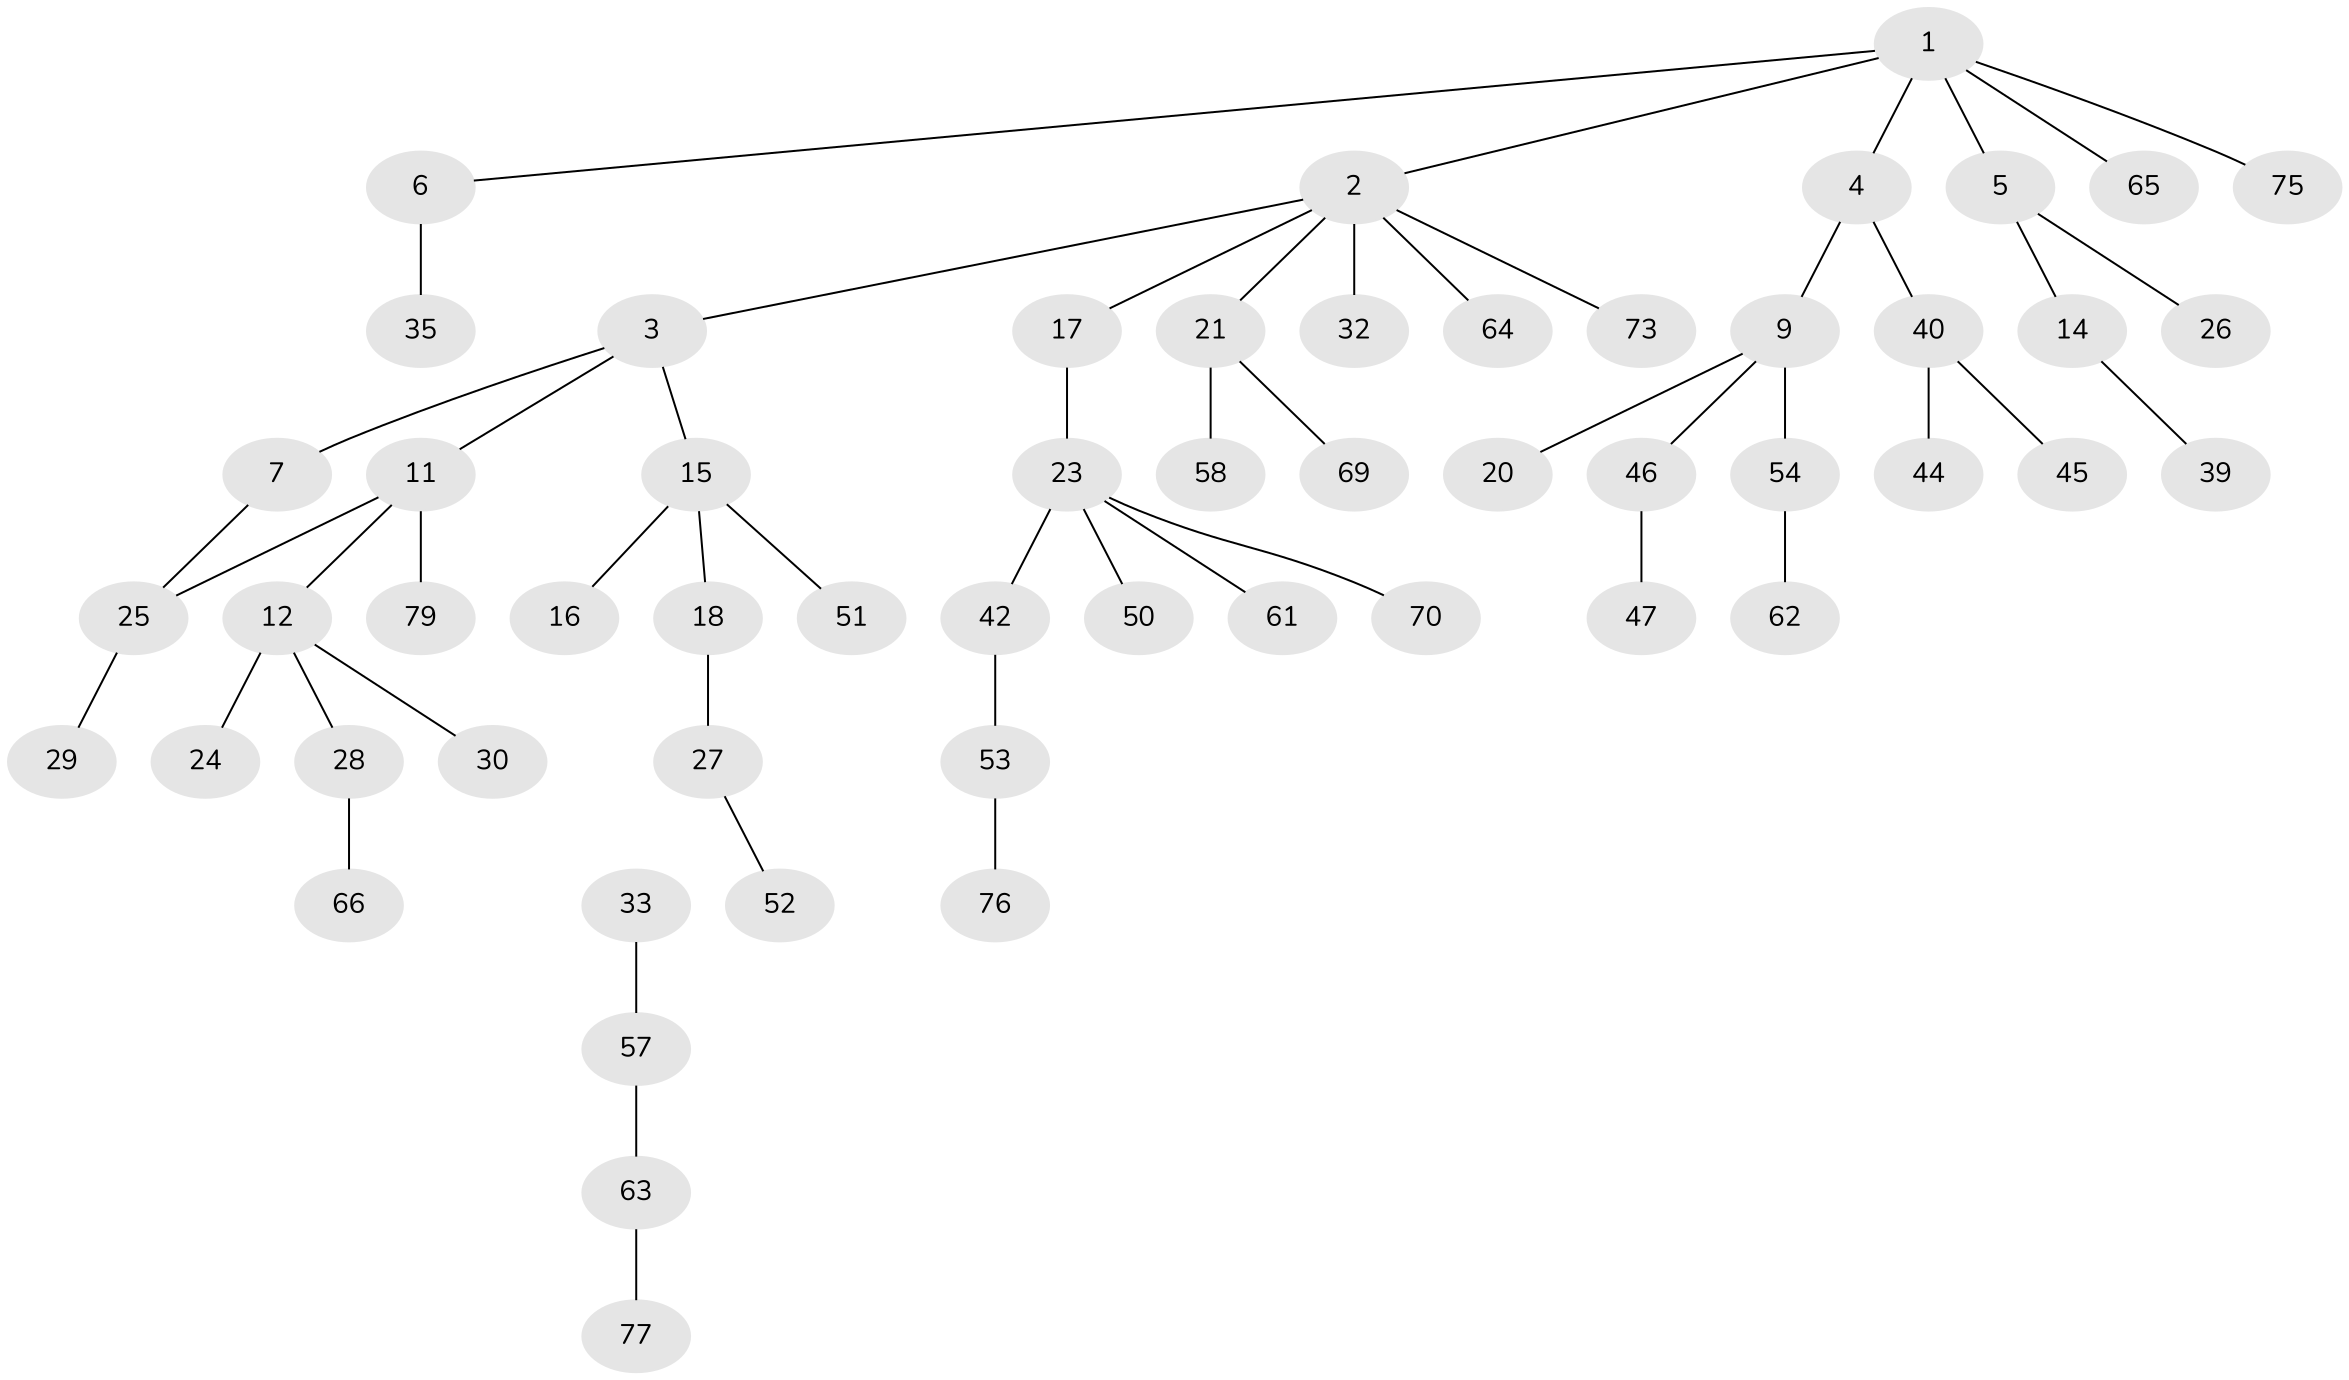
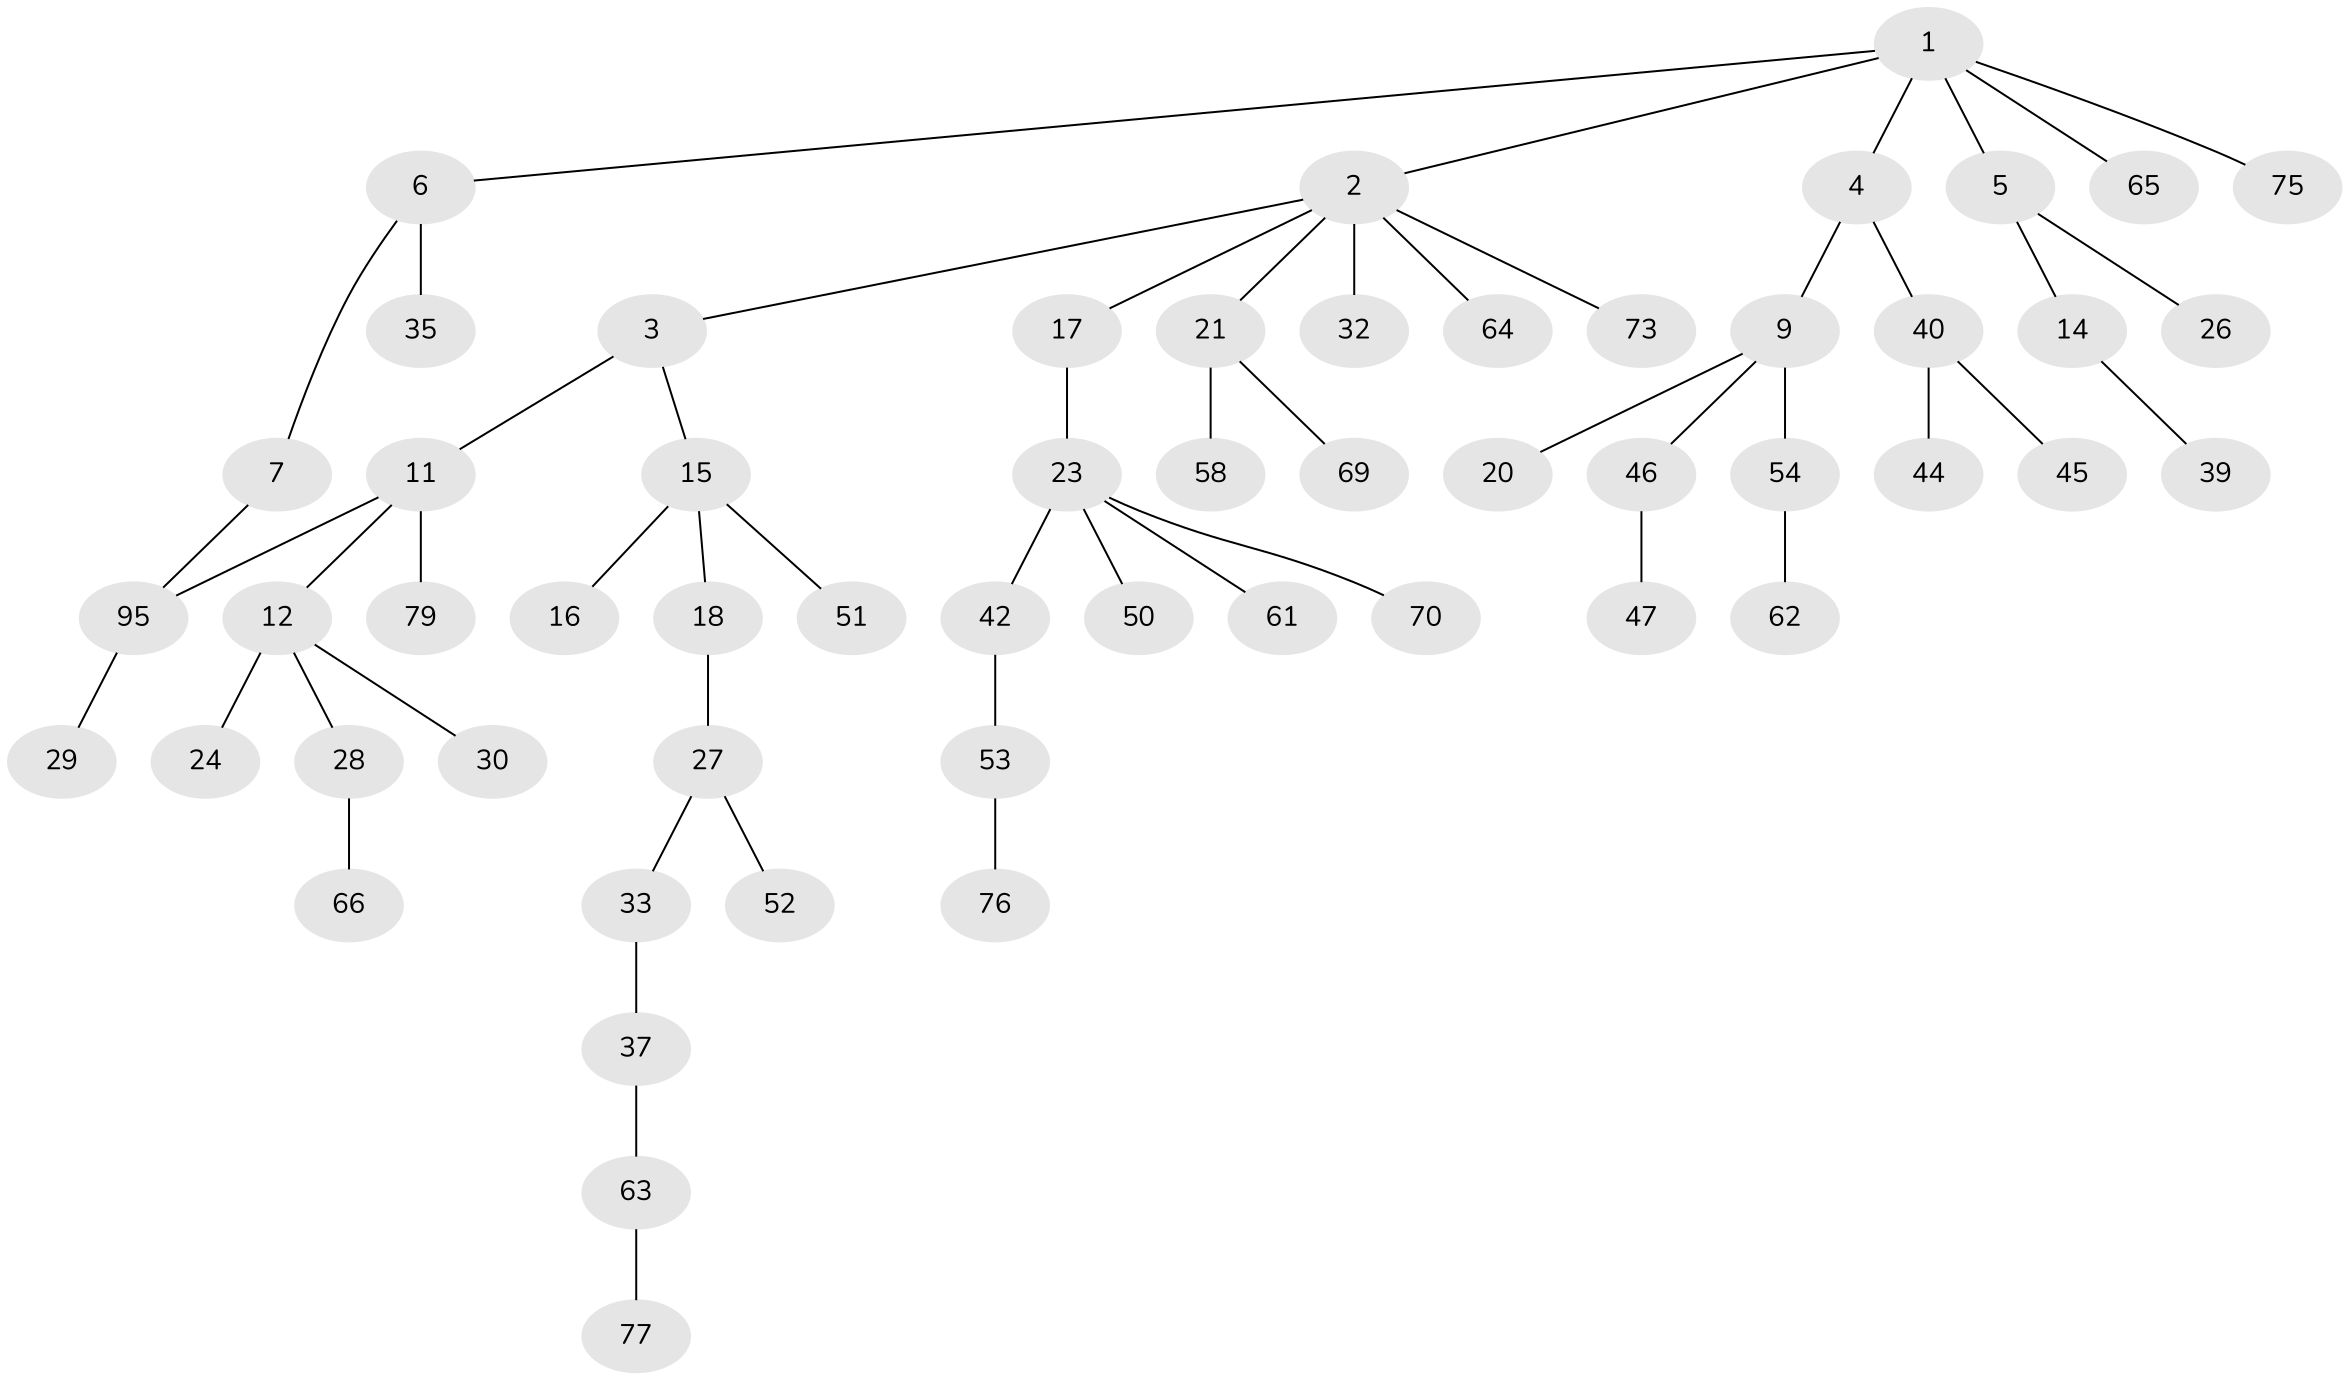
(461, 396) -> (334, 325)
(134, 618) -> (134, 618)
none -> (672, 834)
(636, 1049) -> (636, 1049)
